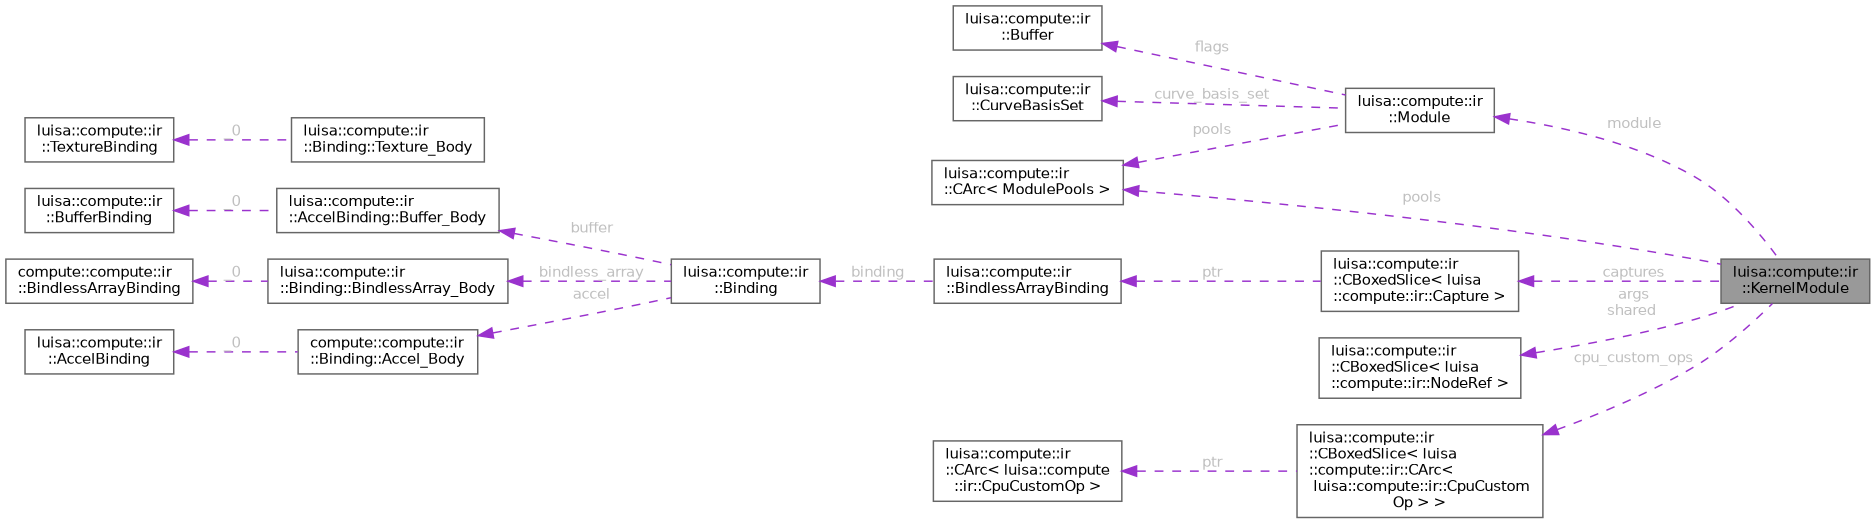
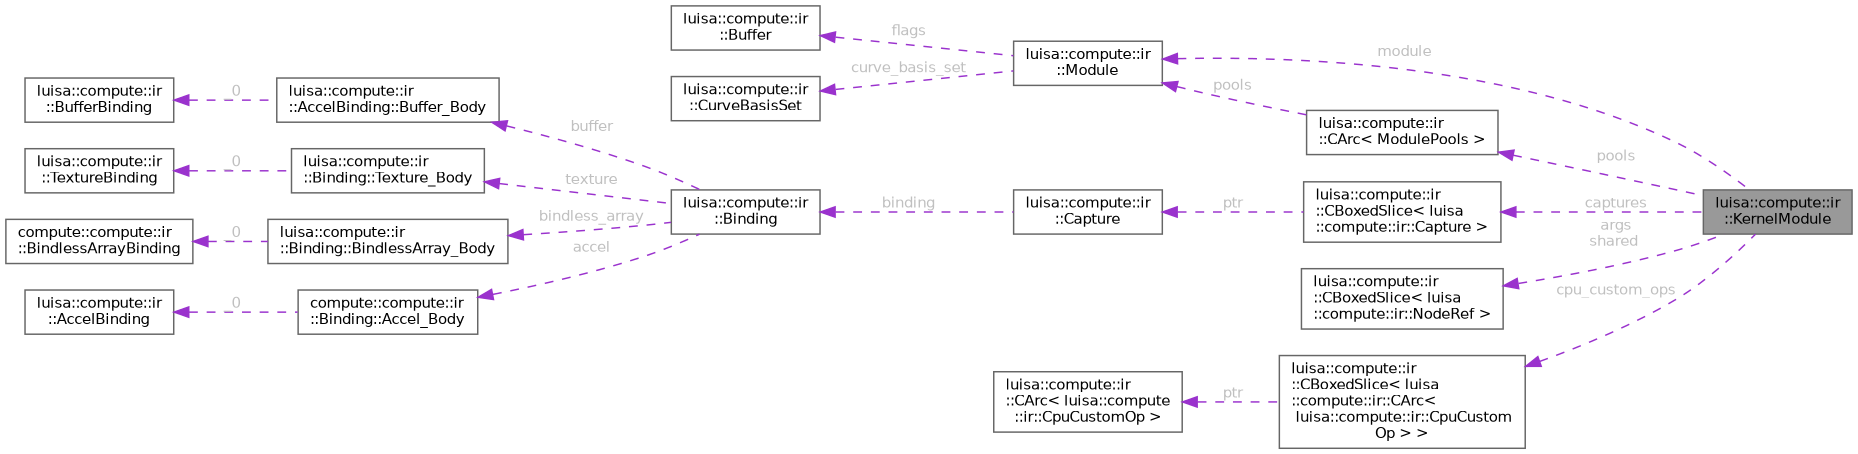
(1242, 143) -> (1241, 101)
none -> (585, 194)
(1028, 281) -> (1088, 212)
